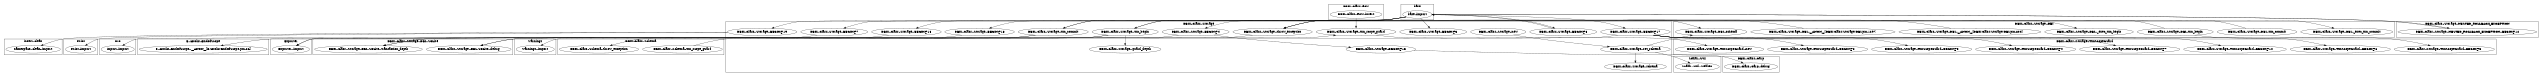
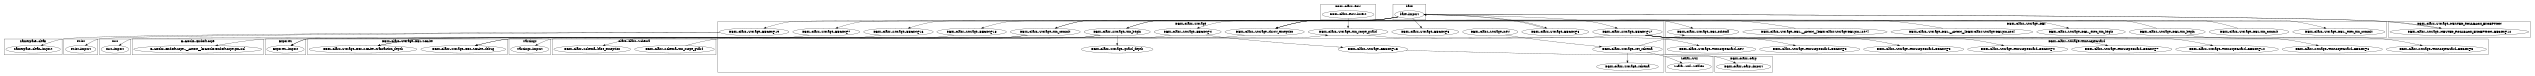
(33, 41) -> (33, 41)
(641, 41) -> (634, 41)
(118, 49) -> (115, 49)
(599, 49) -> (592, 49)
(1751, 67) -> (1744, 67)
